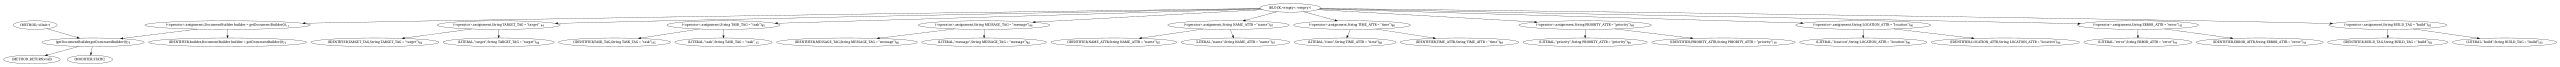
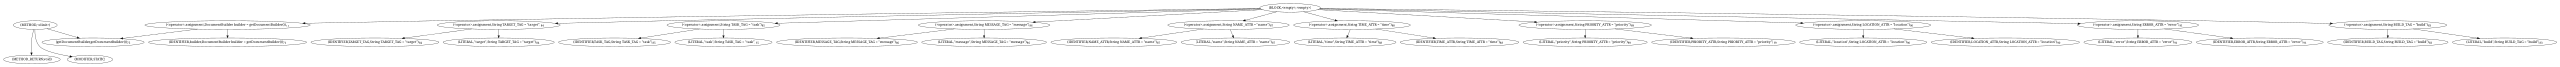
(92, 50) -> (46, 50)
(63, 51) -> (32, 41)
